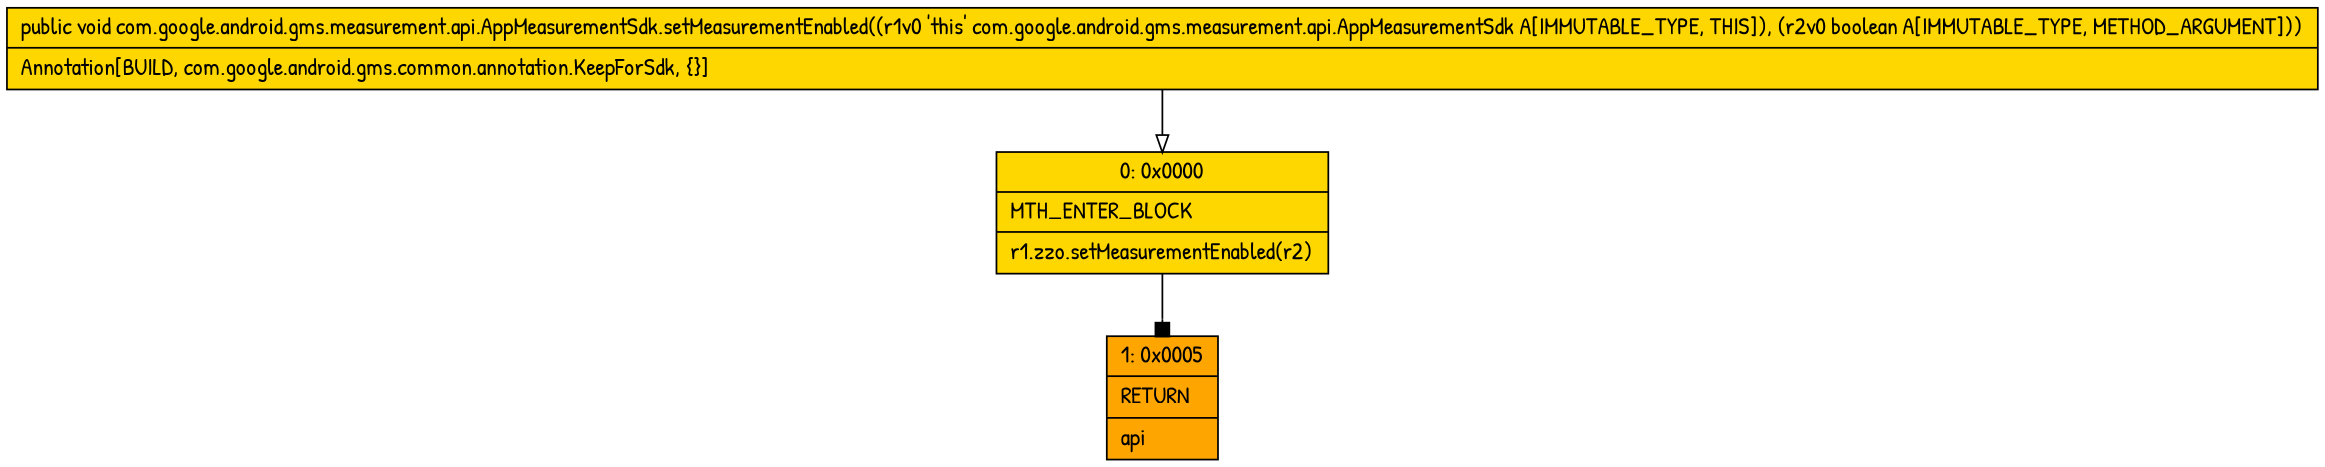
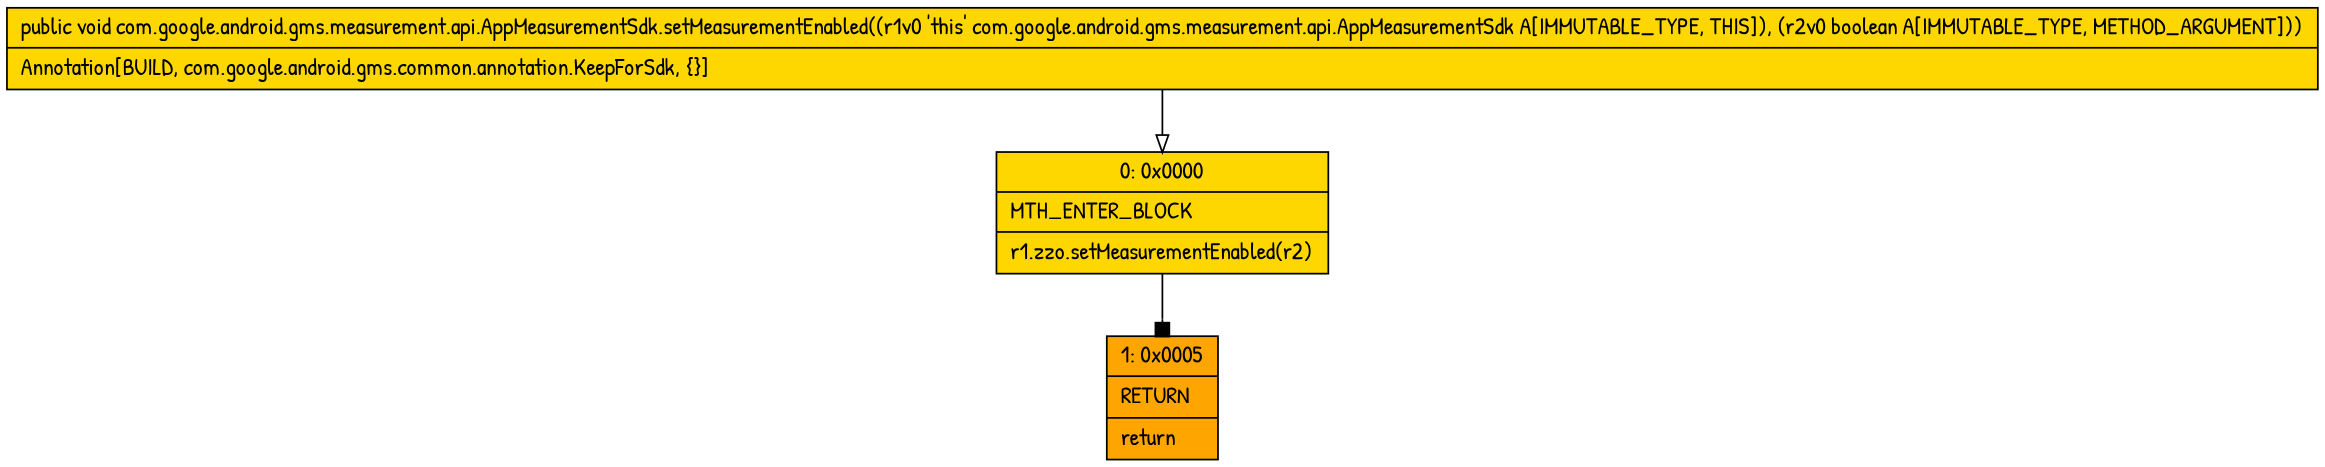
(1134, 438) -> (1148, 438)
